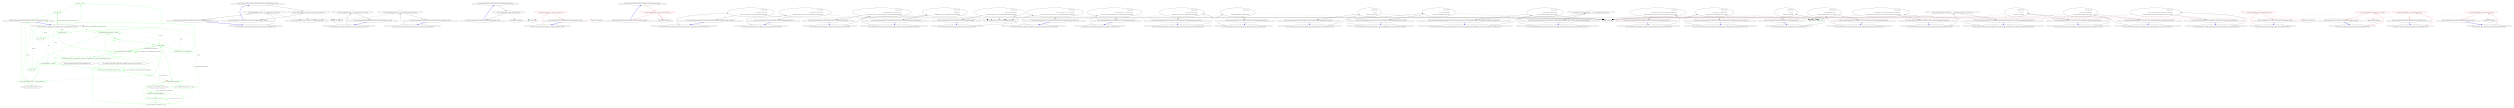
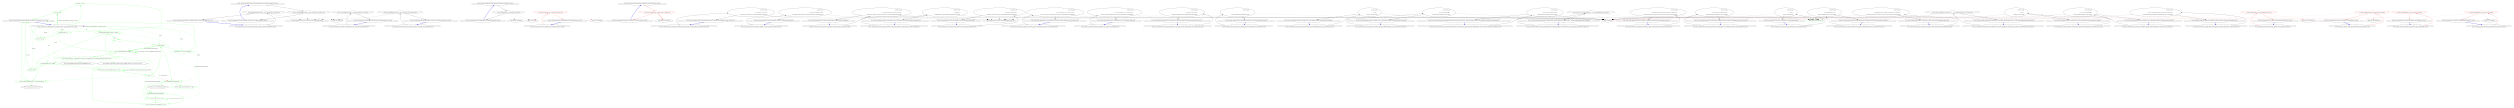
(157, 90) -> (153, 73)
